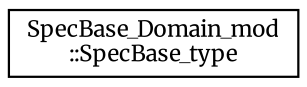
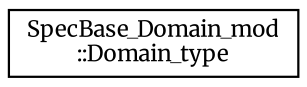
(154, 43) -> (154, 43)
